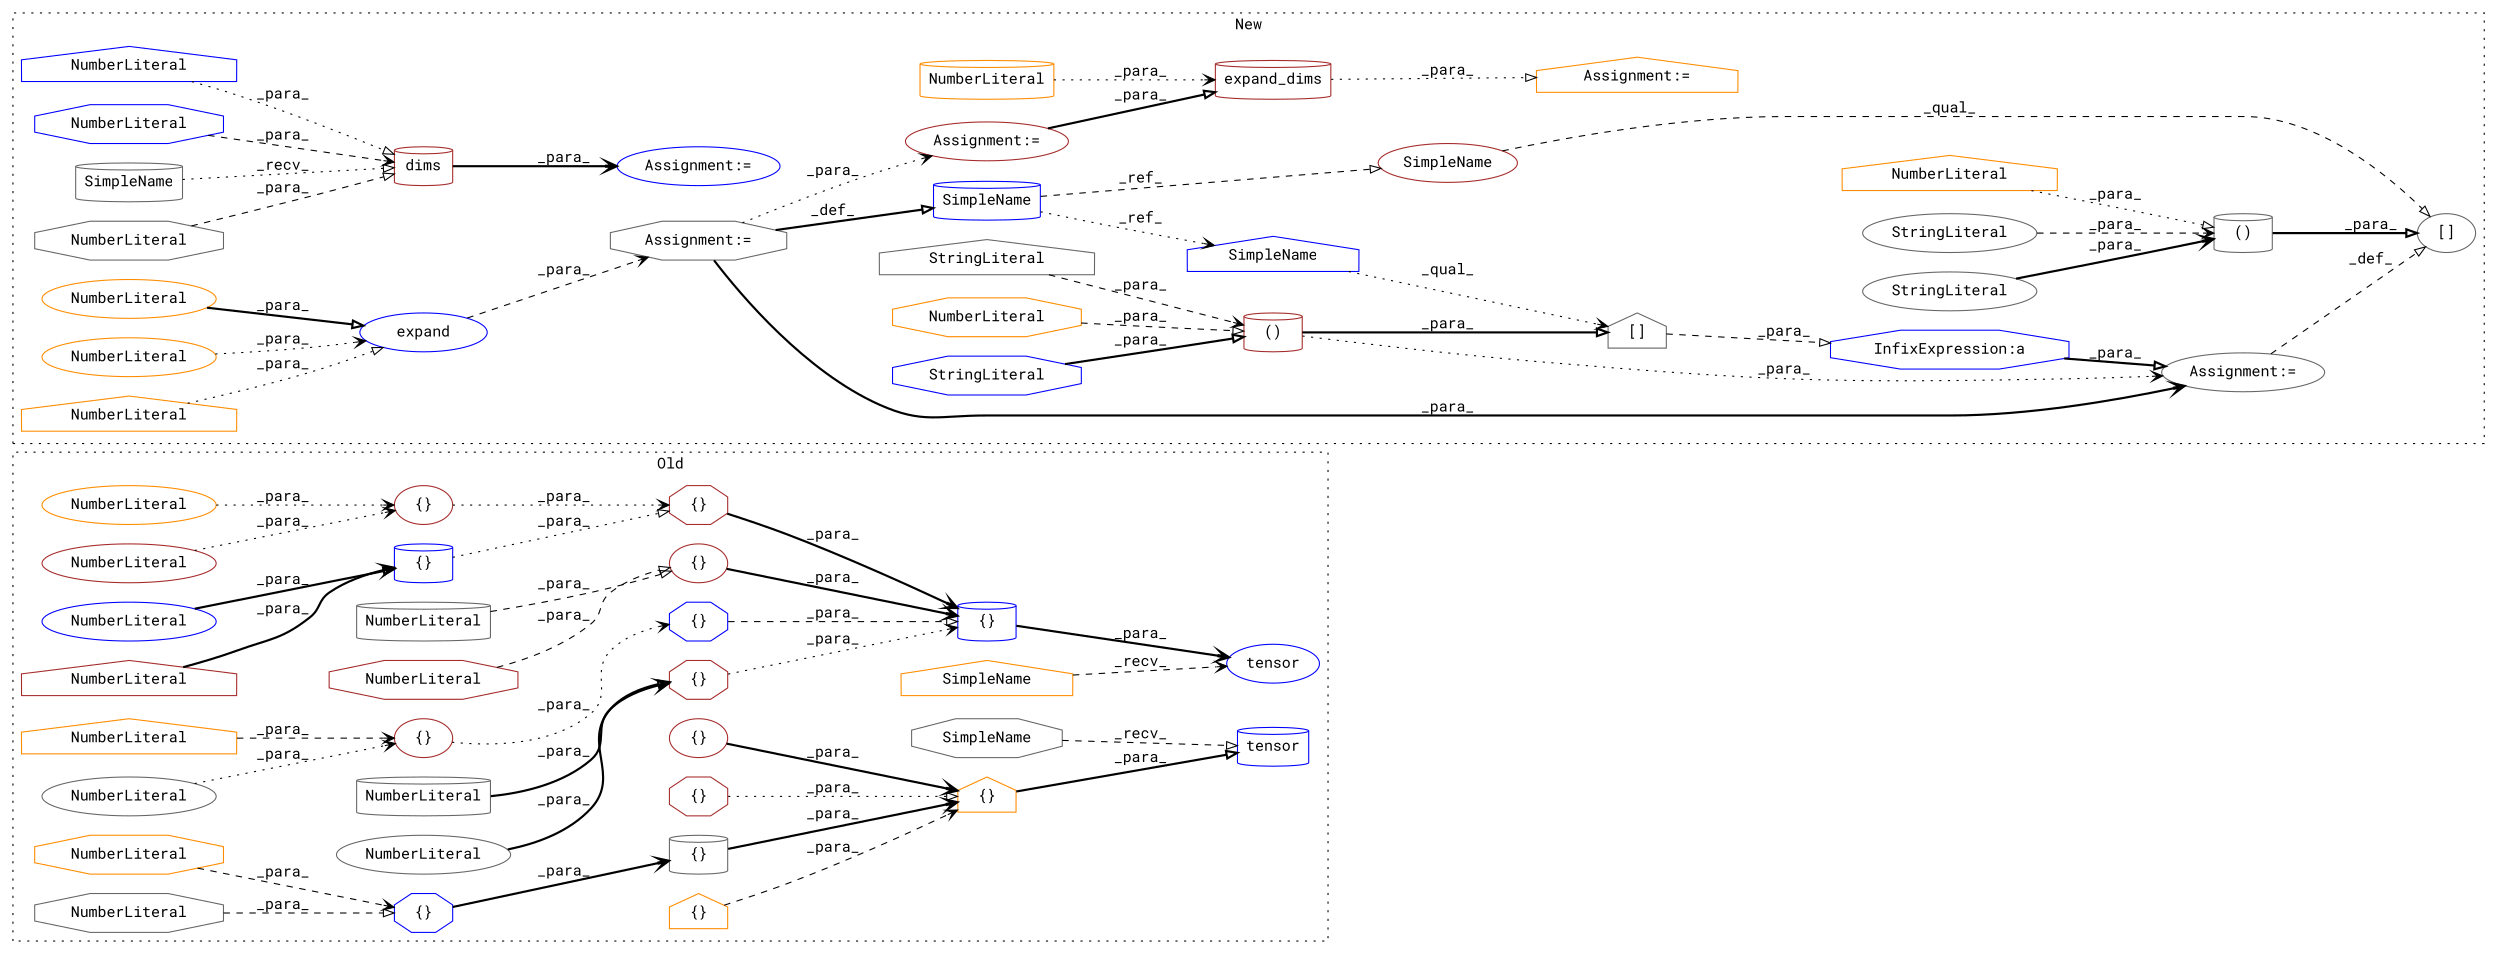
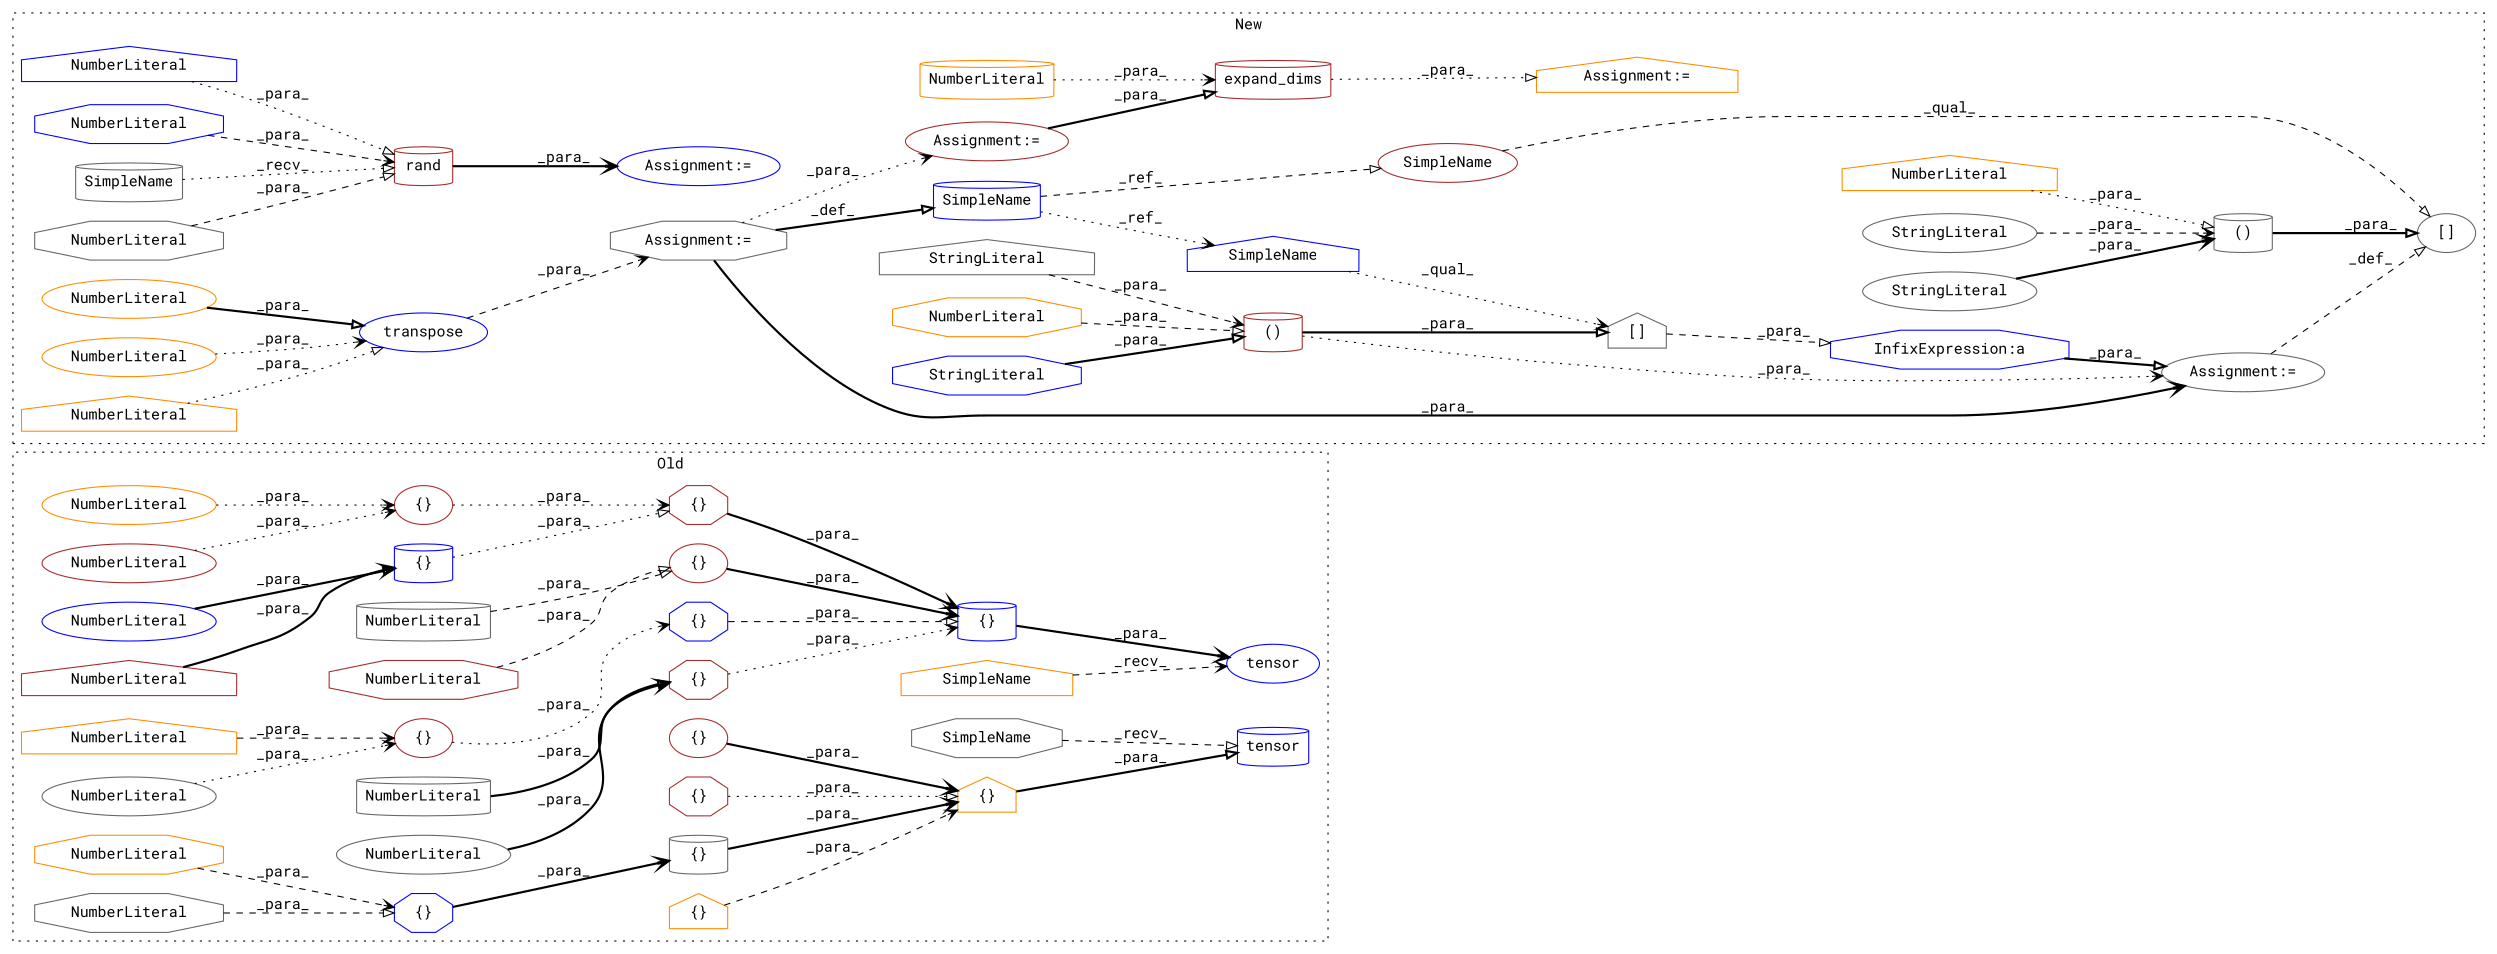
(424, 166) -> (424, 166)
(424, 332) -> (424, 332)
